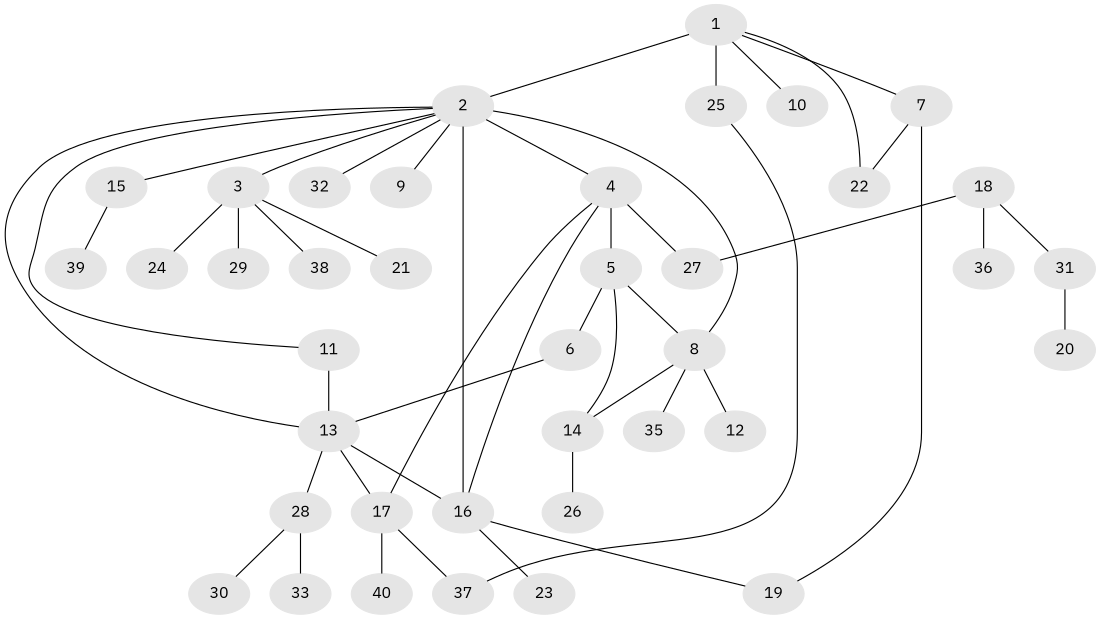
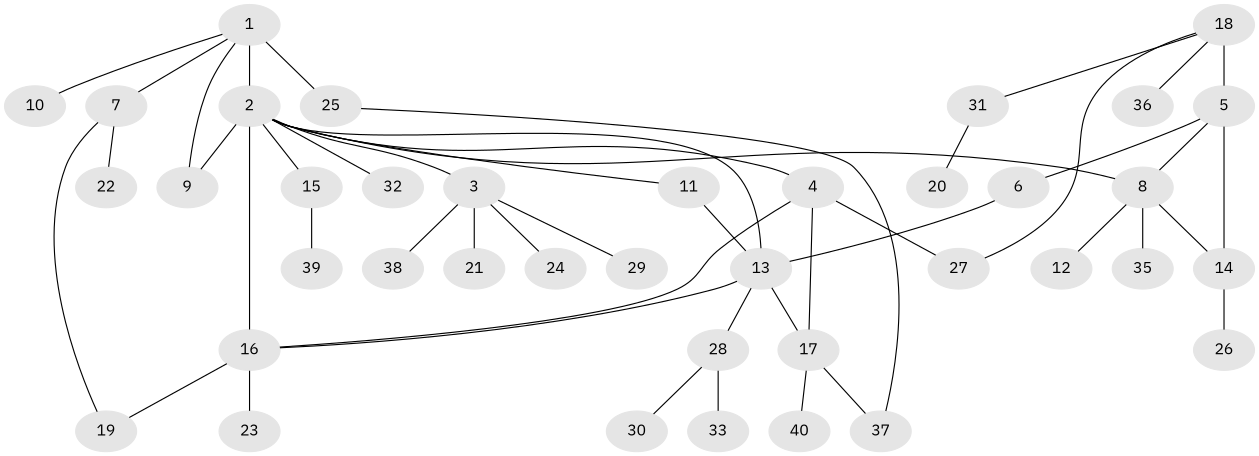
(830, 77) -> (203, 102)
(611, 228) -> (1224, 66)
